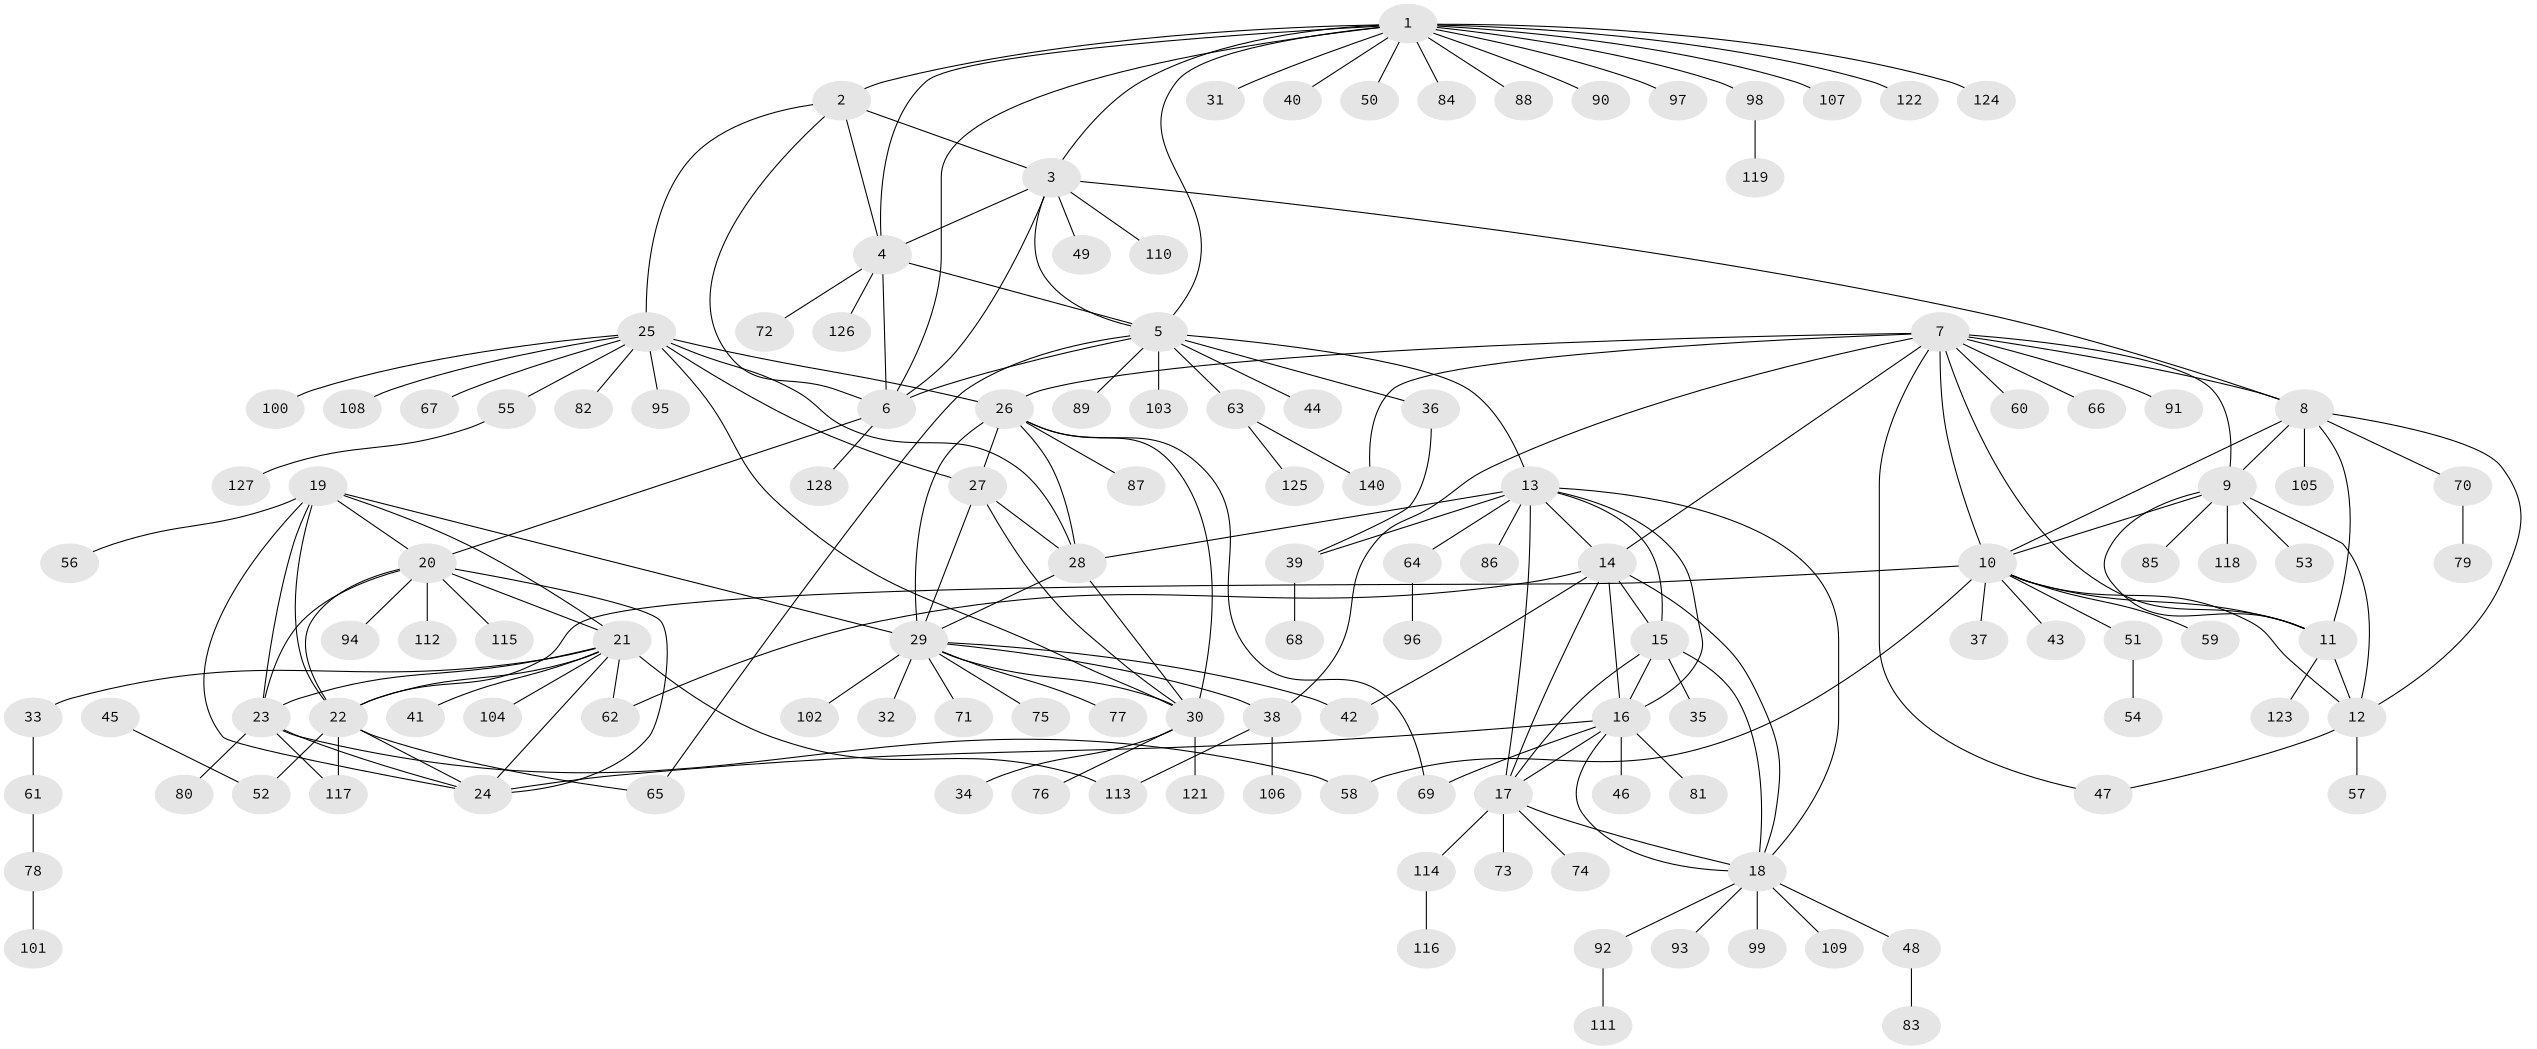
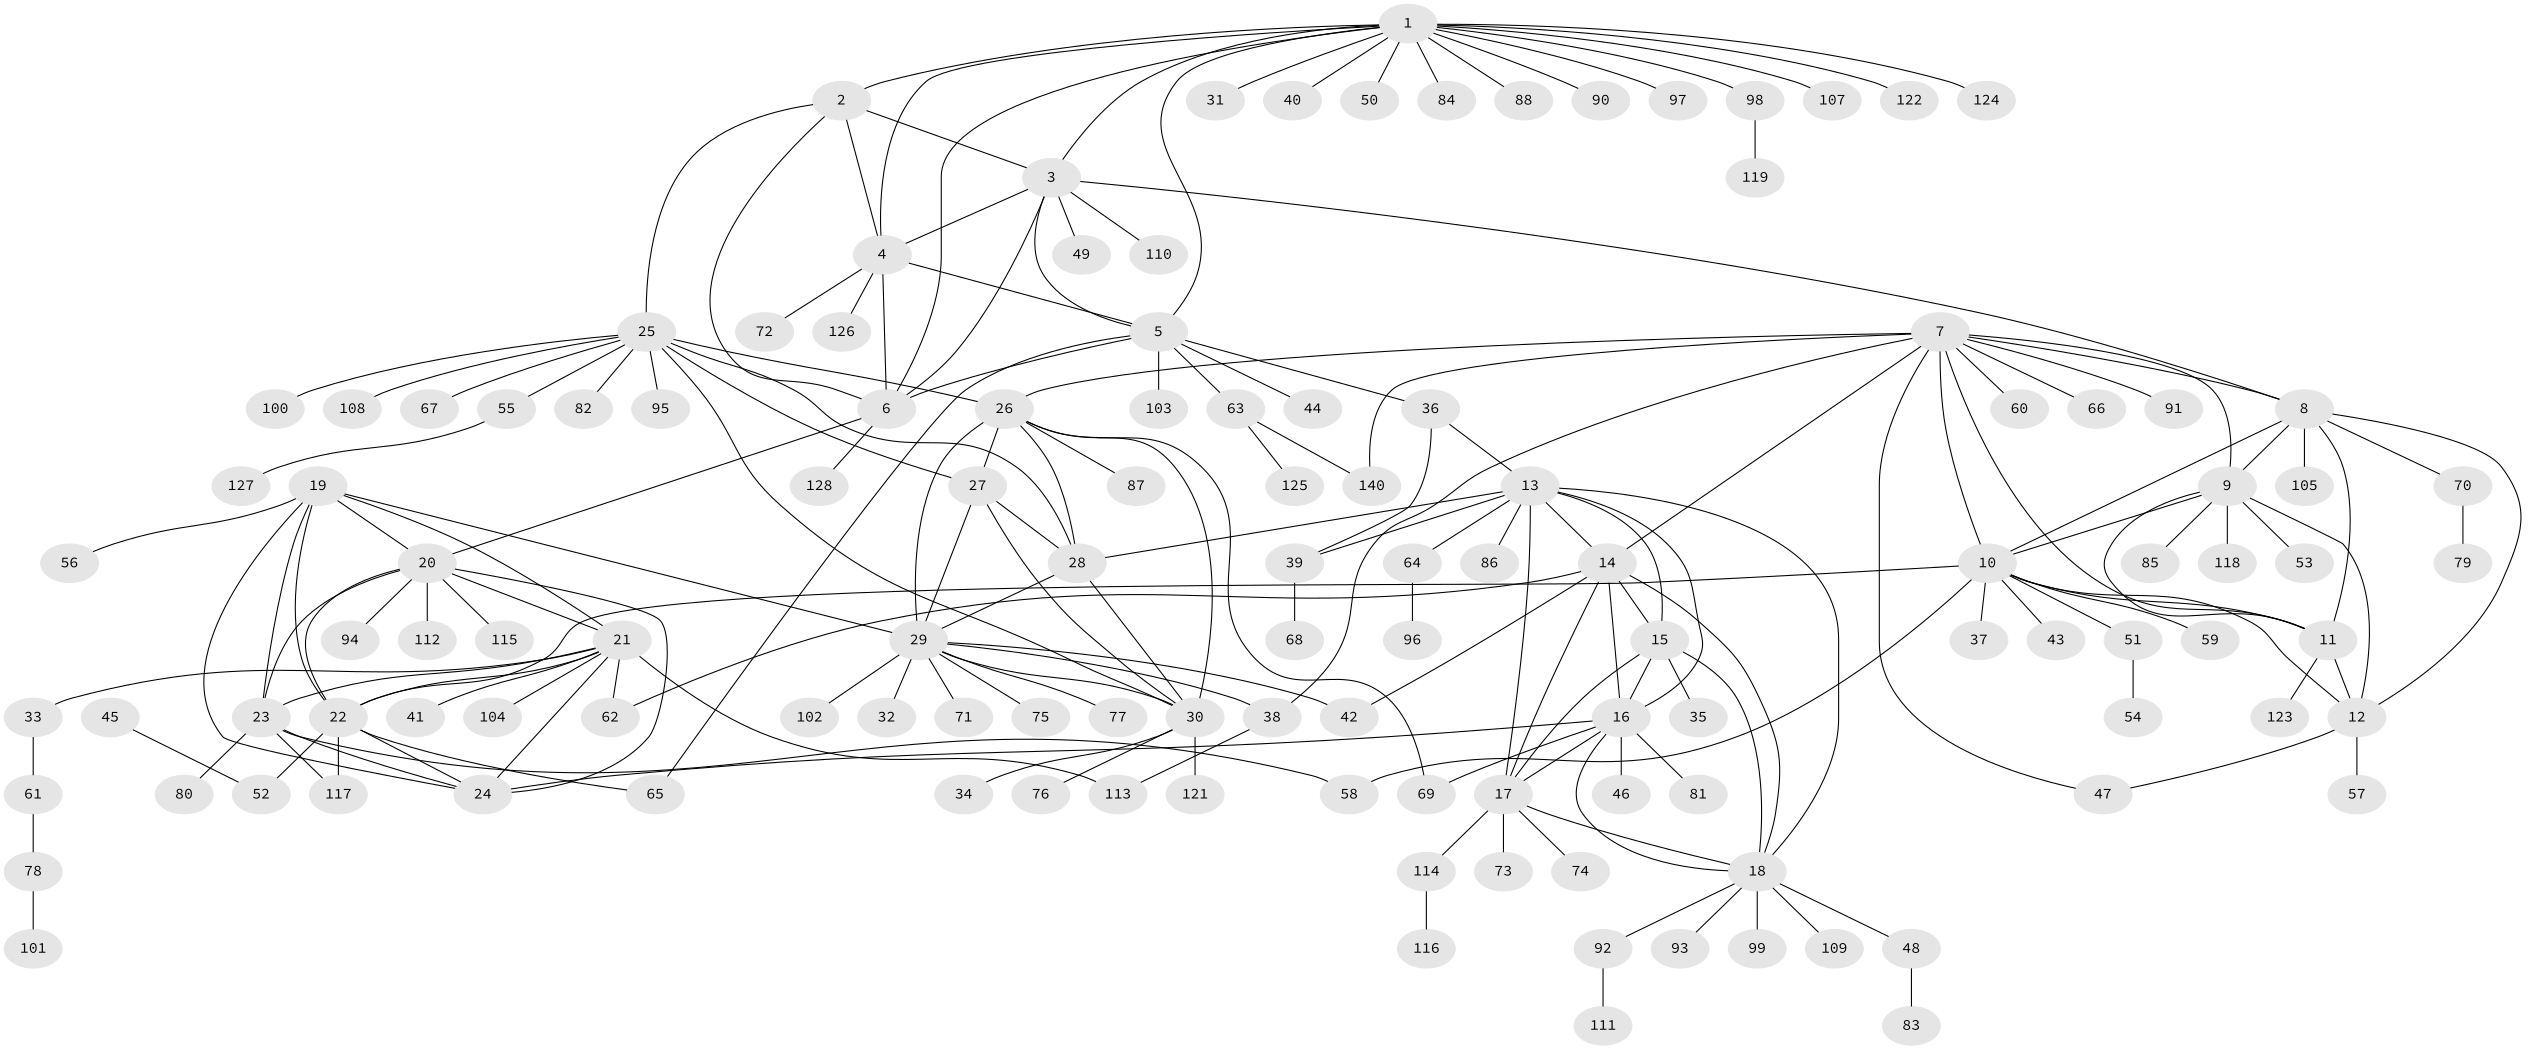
(1378, 361) -> (1480, 448)
(1082, 409) -> none
(1272, 795) -> none
